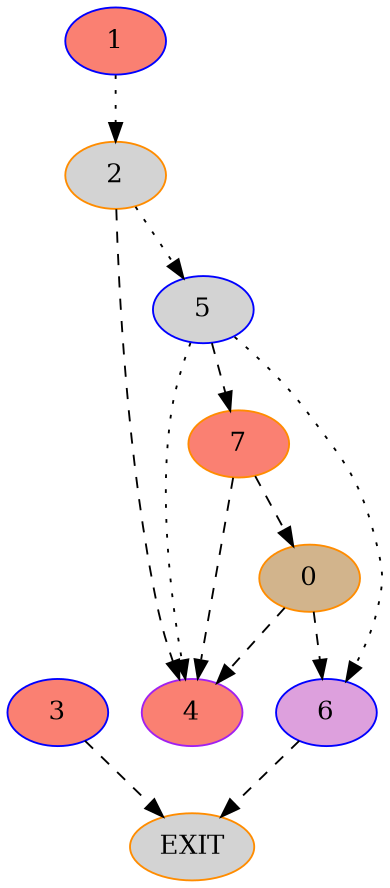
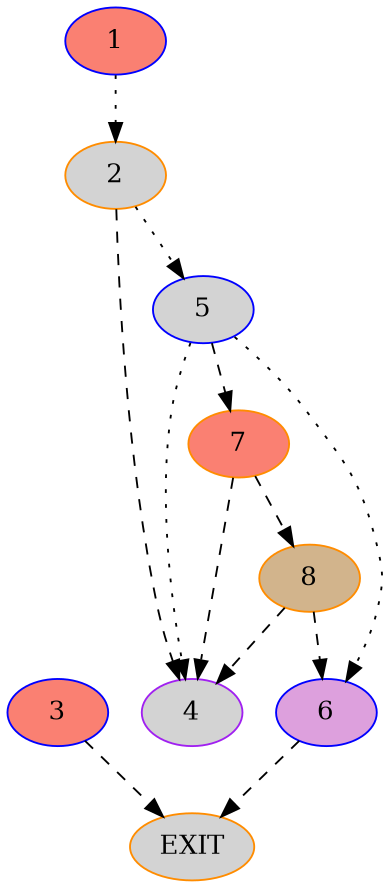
(310, 578) -> (310, 578)
(192, 713) -> (192, 713)
